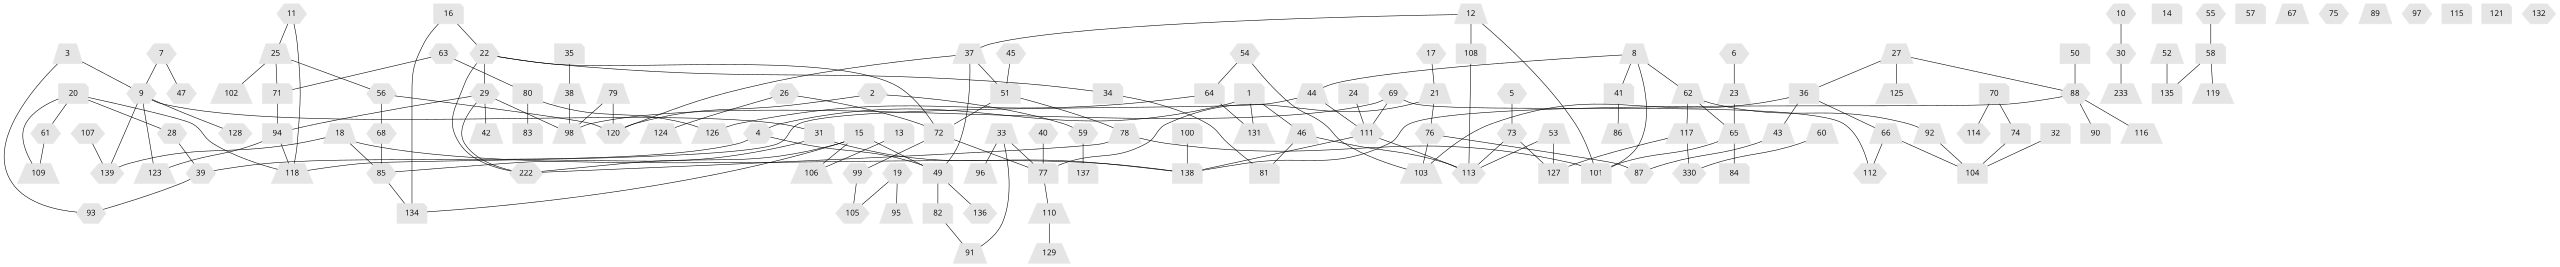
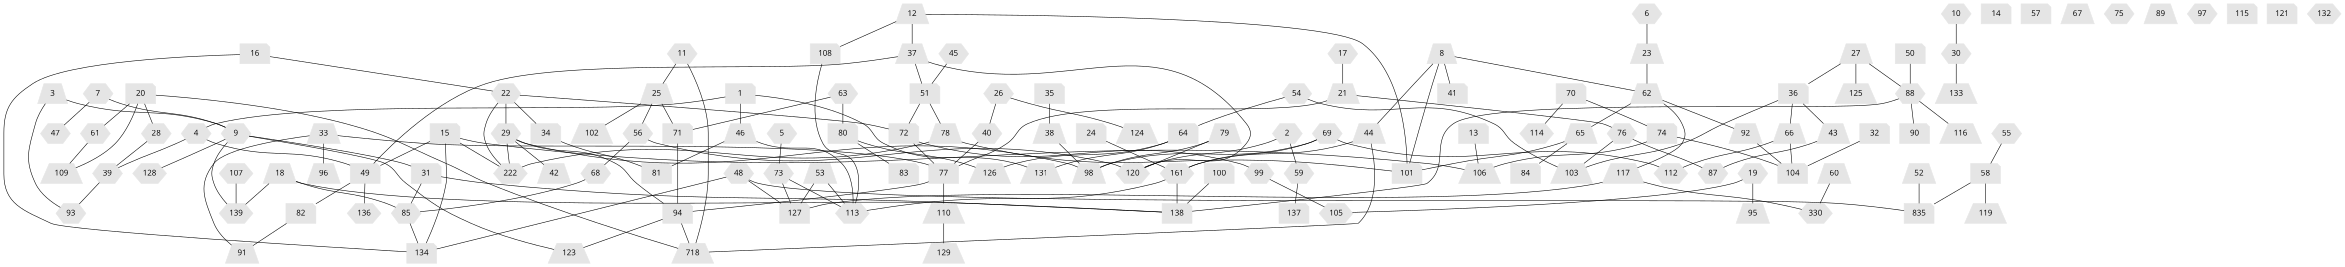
(2121, 94) -> (1956, 94)
(2167, 94) -> (1919, 213)
(846, 105) -> (993, 114)
(1734, 114) -> (1647, 74)
(1367, 134) -> (1177, 173)
(1618, 134) -> none
none -> (1563, 155)
(292, 173) -> (693, 253)
none -> (739, 173)
none -> (811, 199)
